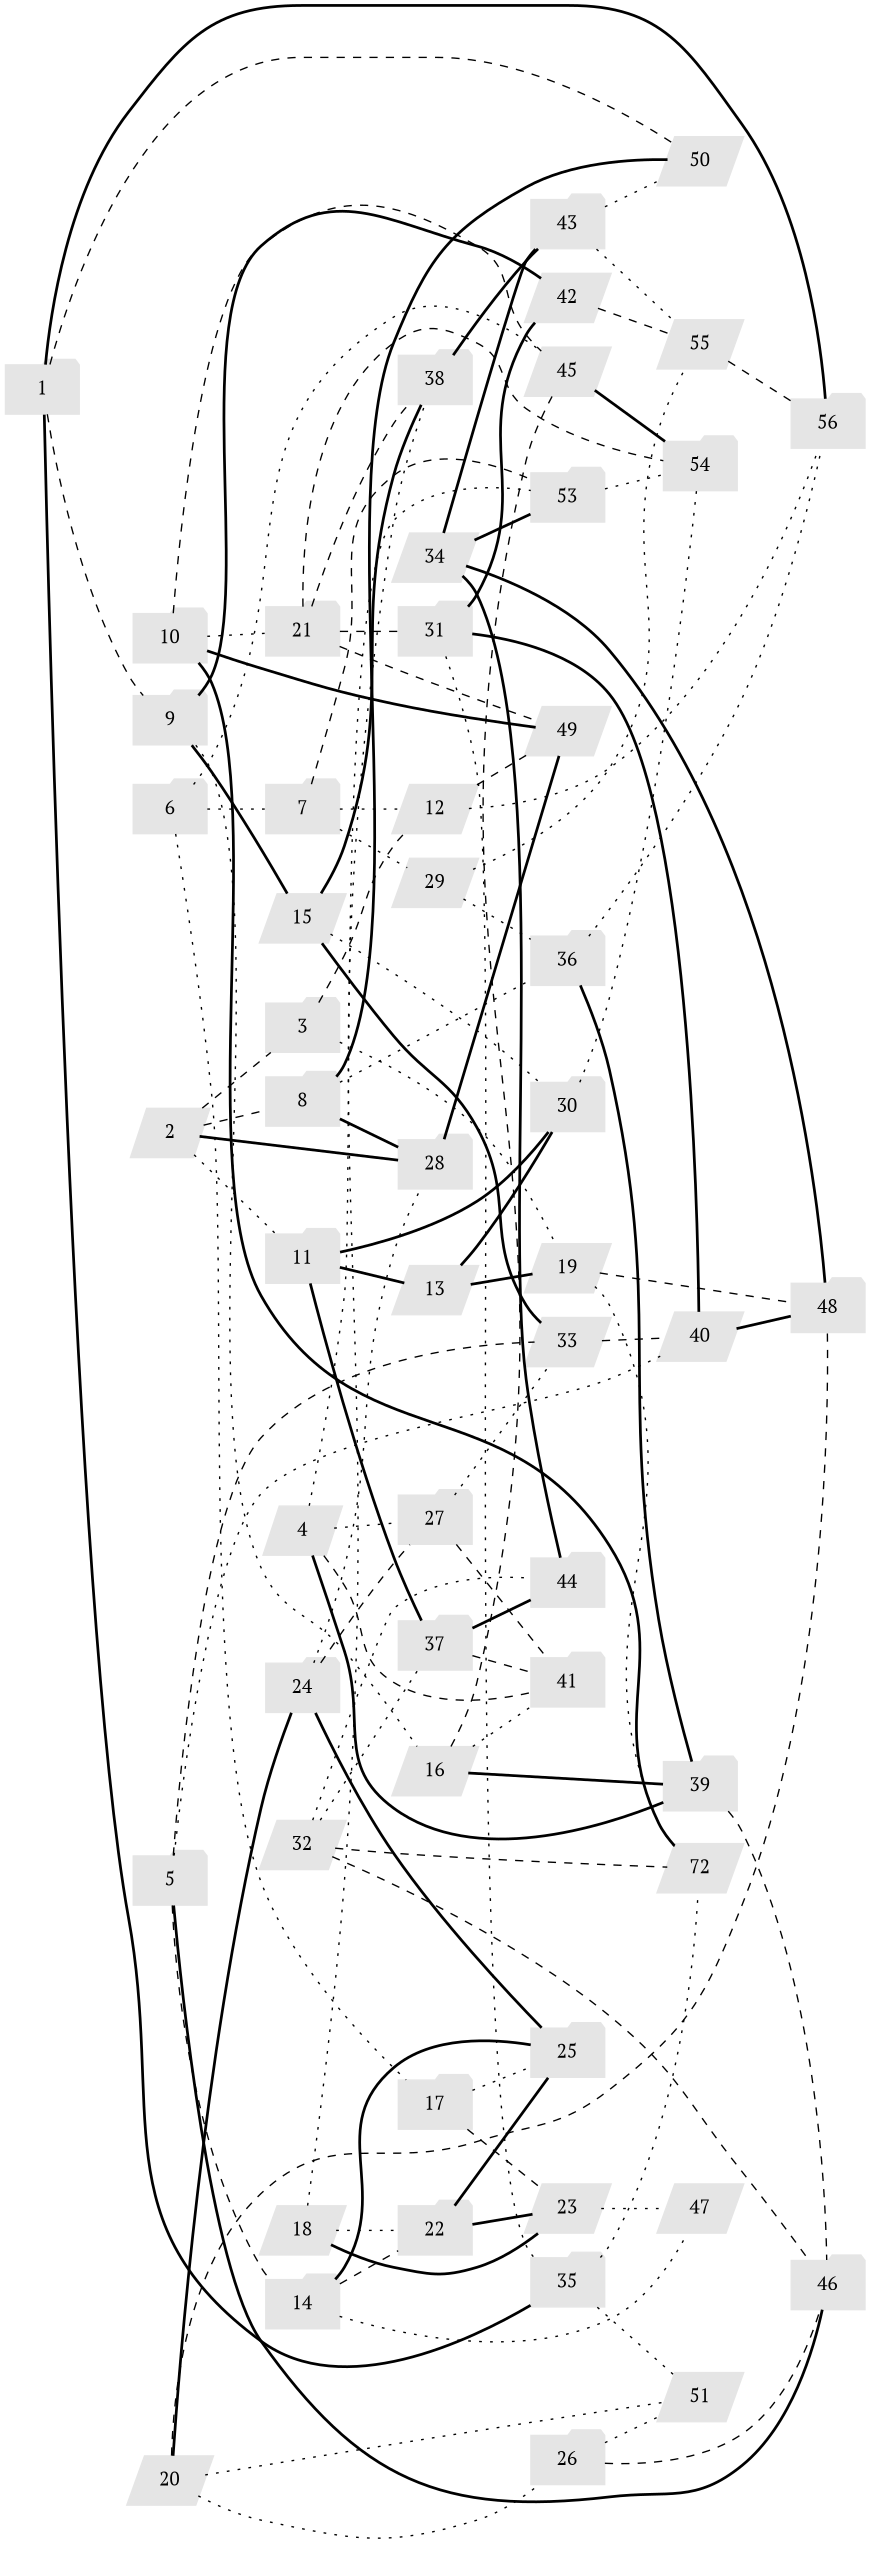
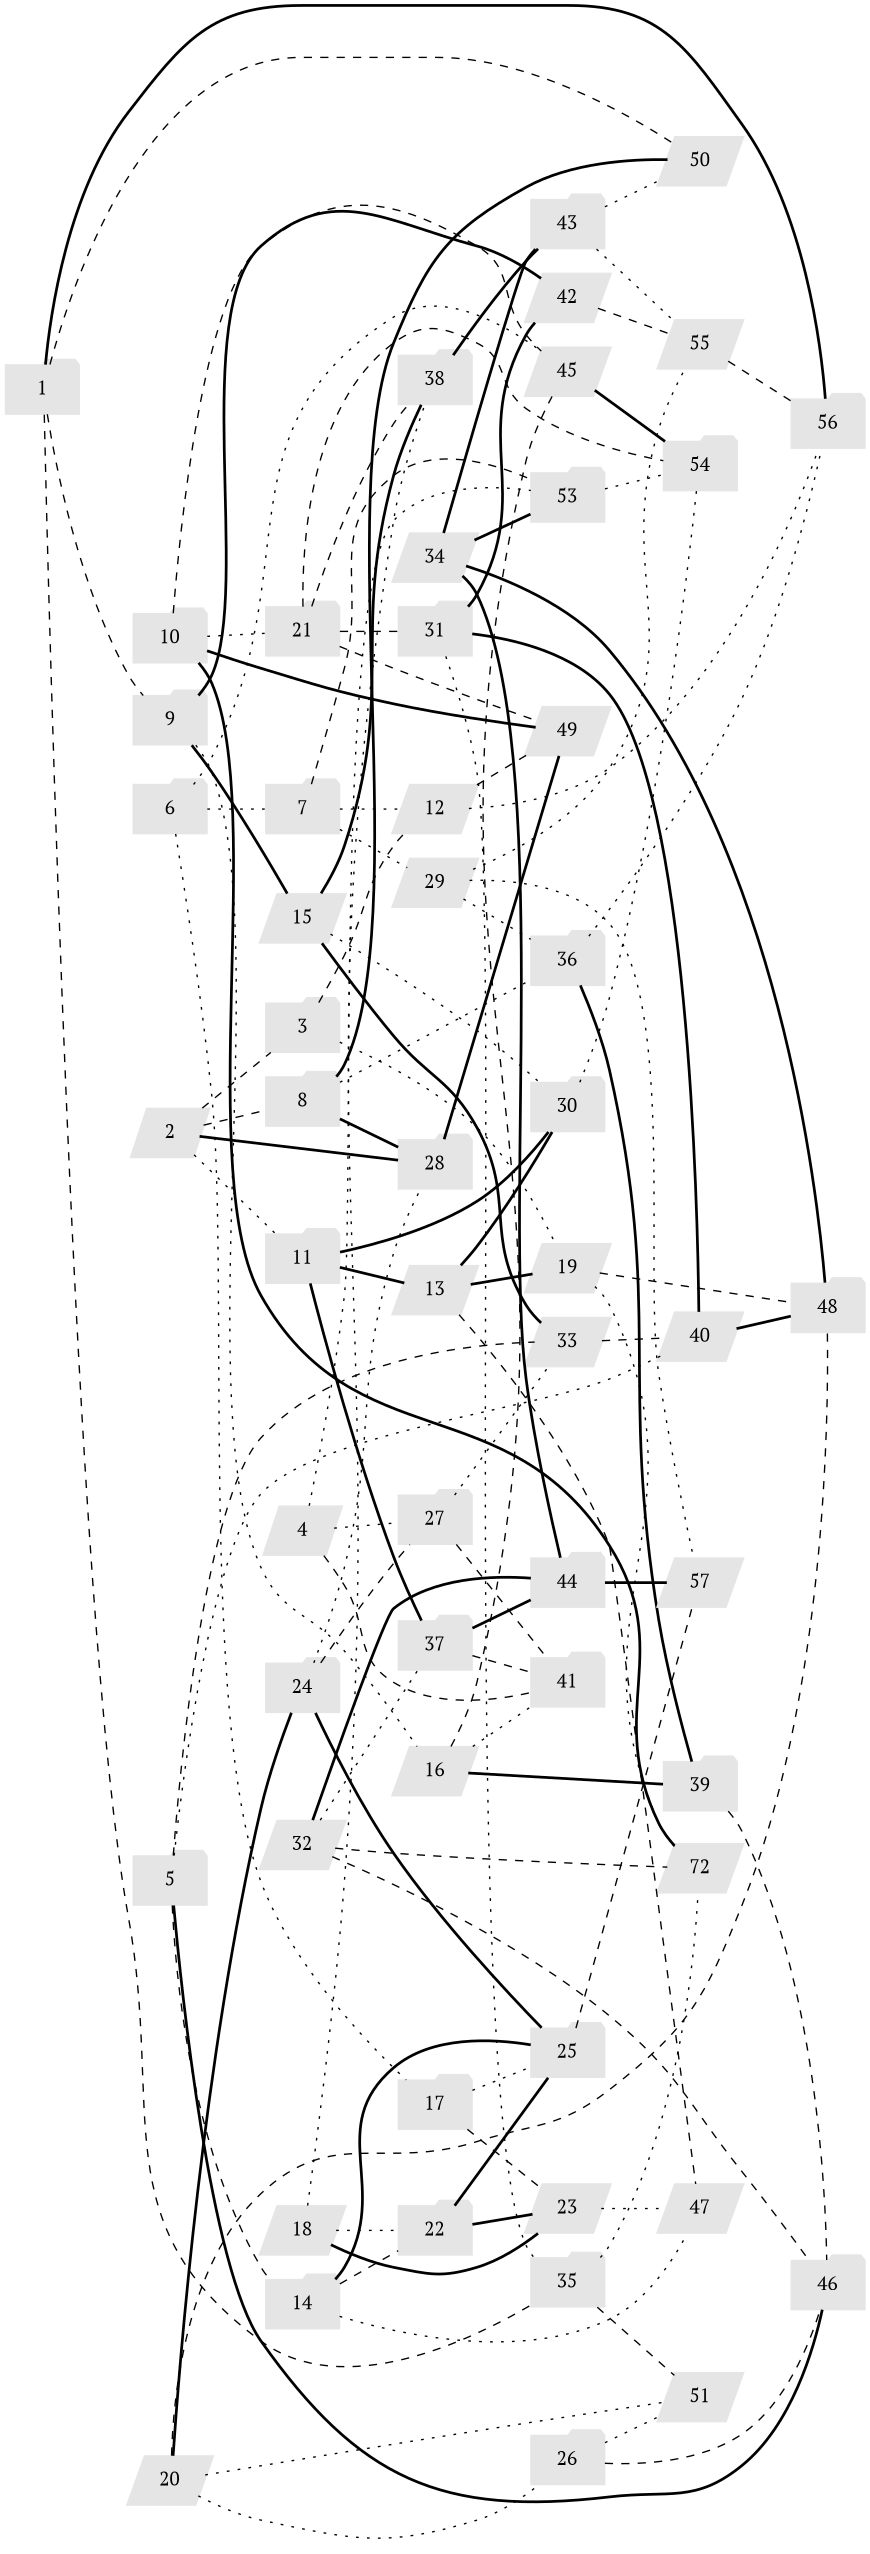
(90, 1541) -> (90, 1541)
none -> (700, 1583)
(376, 1646) -> (376, 1646)
(398, 1810) -> none
none -> (647, 1819)
(636, 2341) -> (636, 2341)
